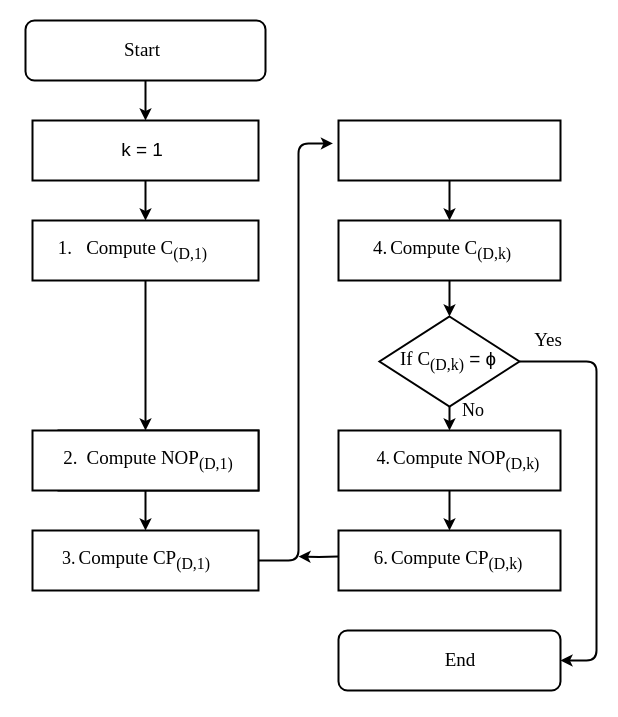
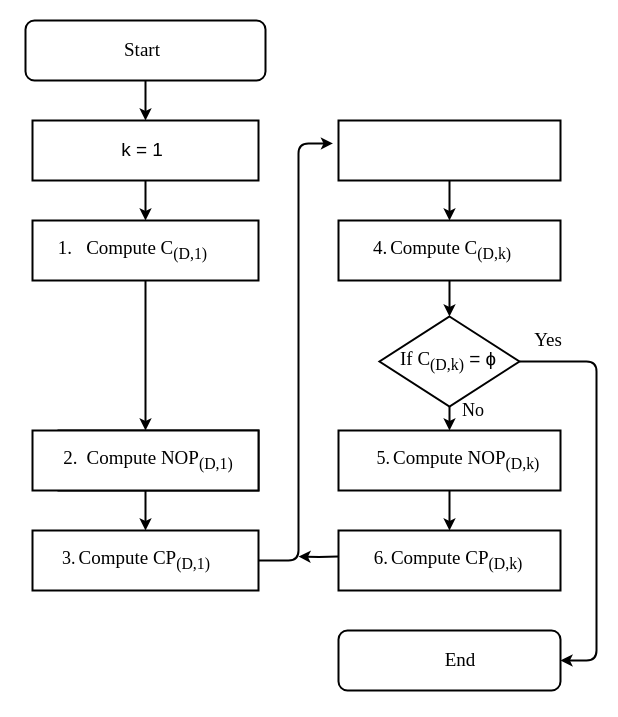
(459, 461) -> (459, 461)
